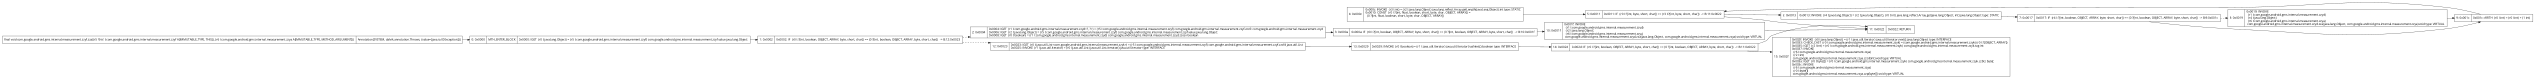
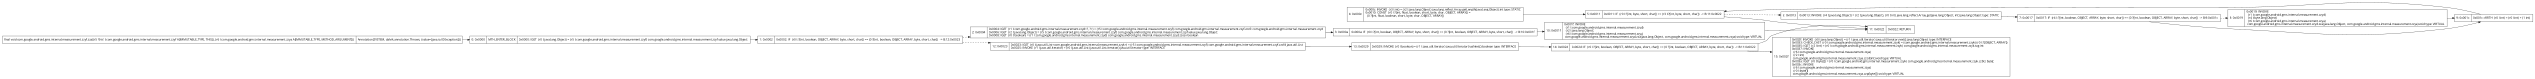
(1751, 15) -> (1751, 15)
(2262, 18) -> (2262, 18)
